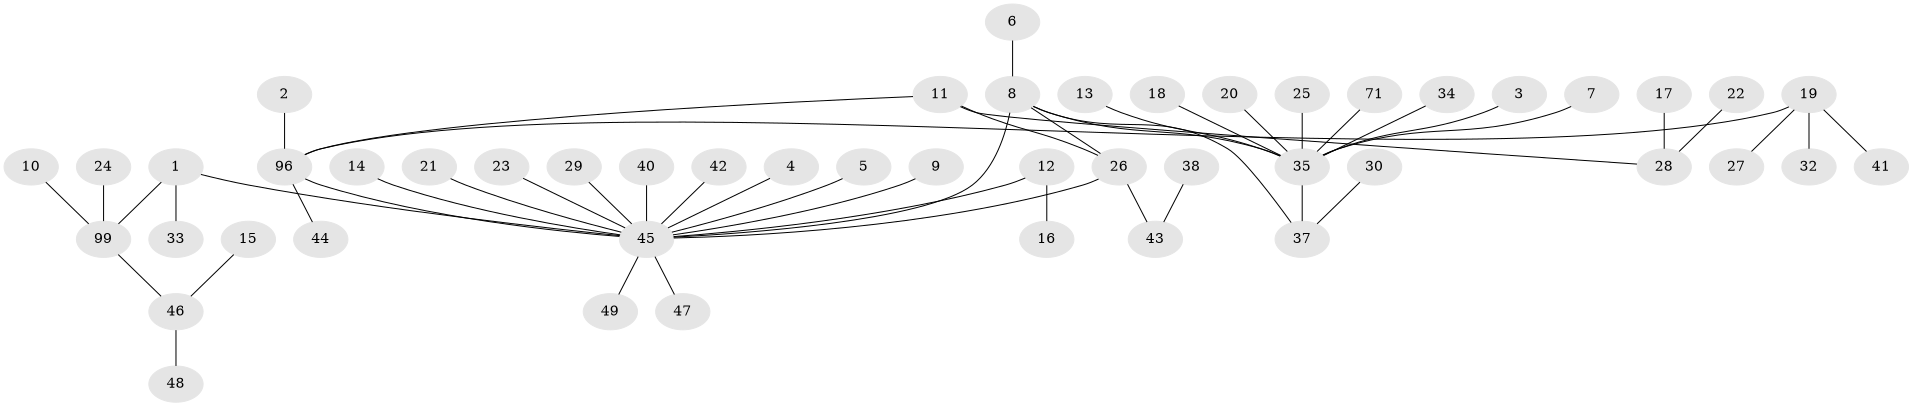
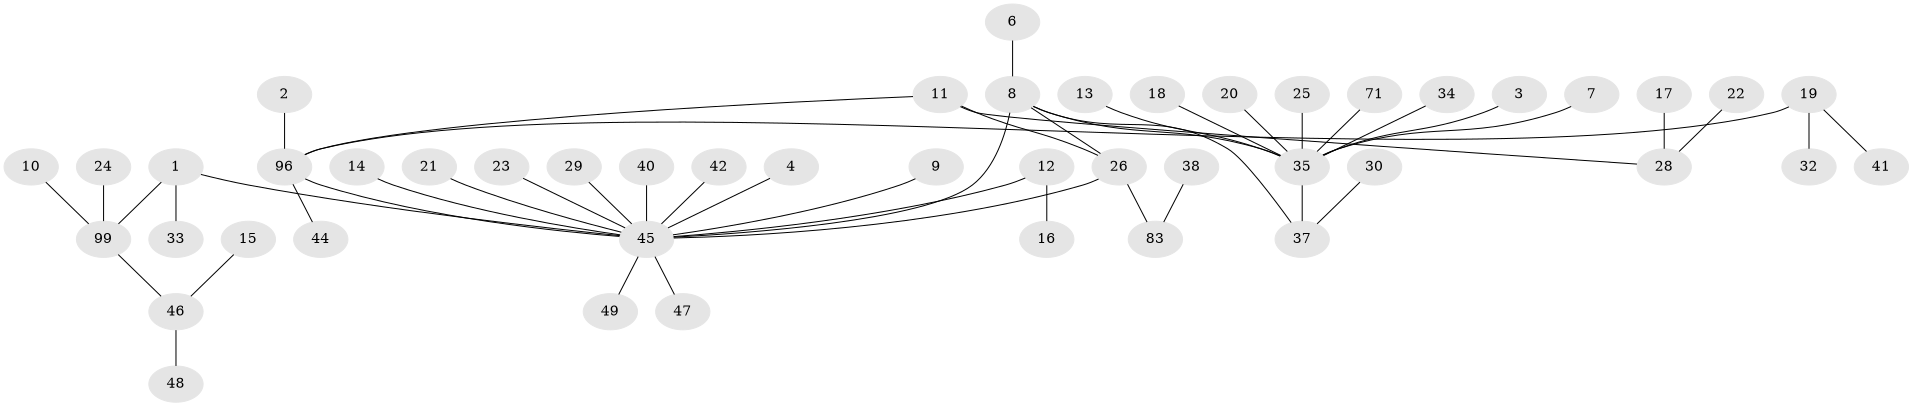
(864, 167) -> none
(1737, 167) -> none
(1155, 239) -> (1155, 239)
